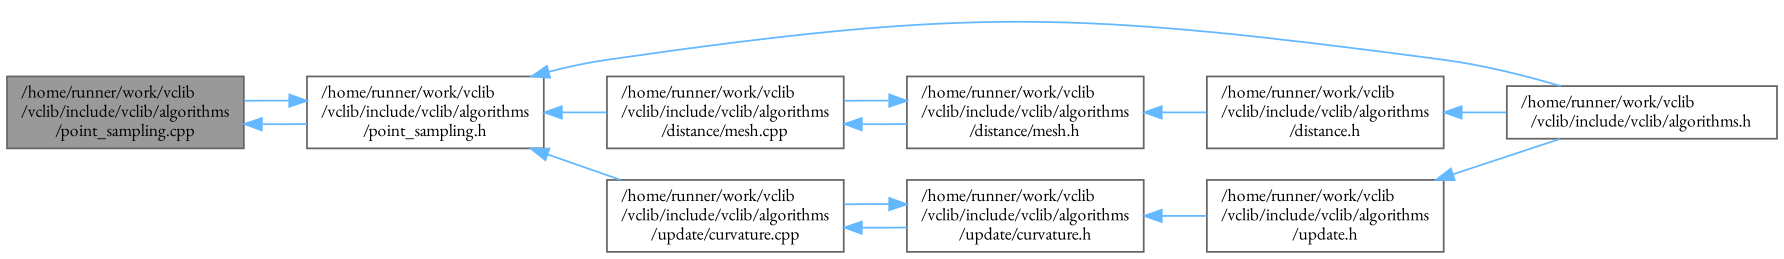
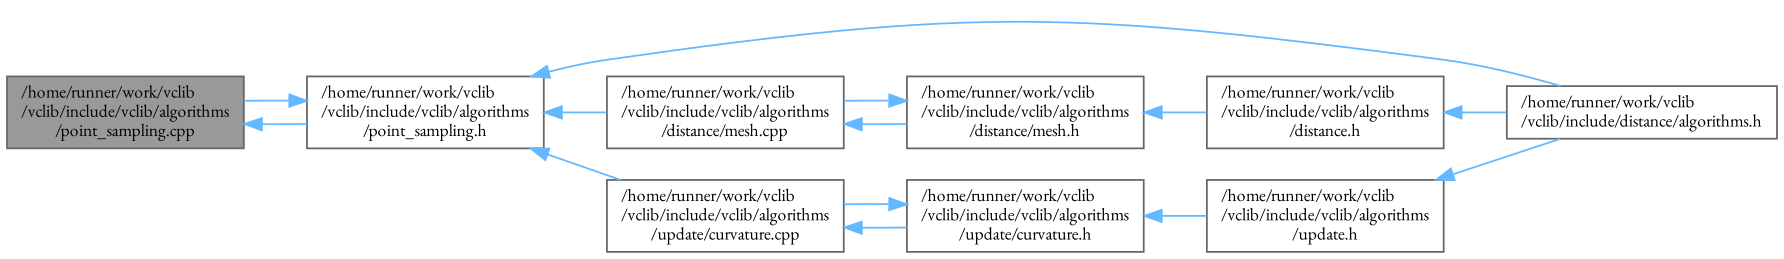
(1642, 112) -> (1642, 112)
